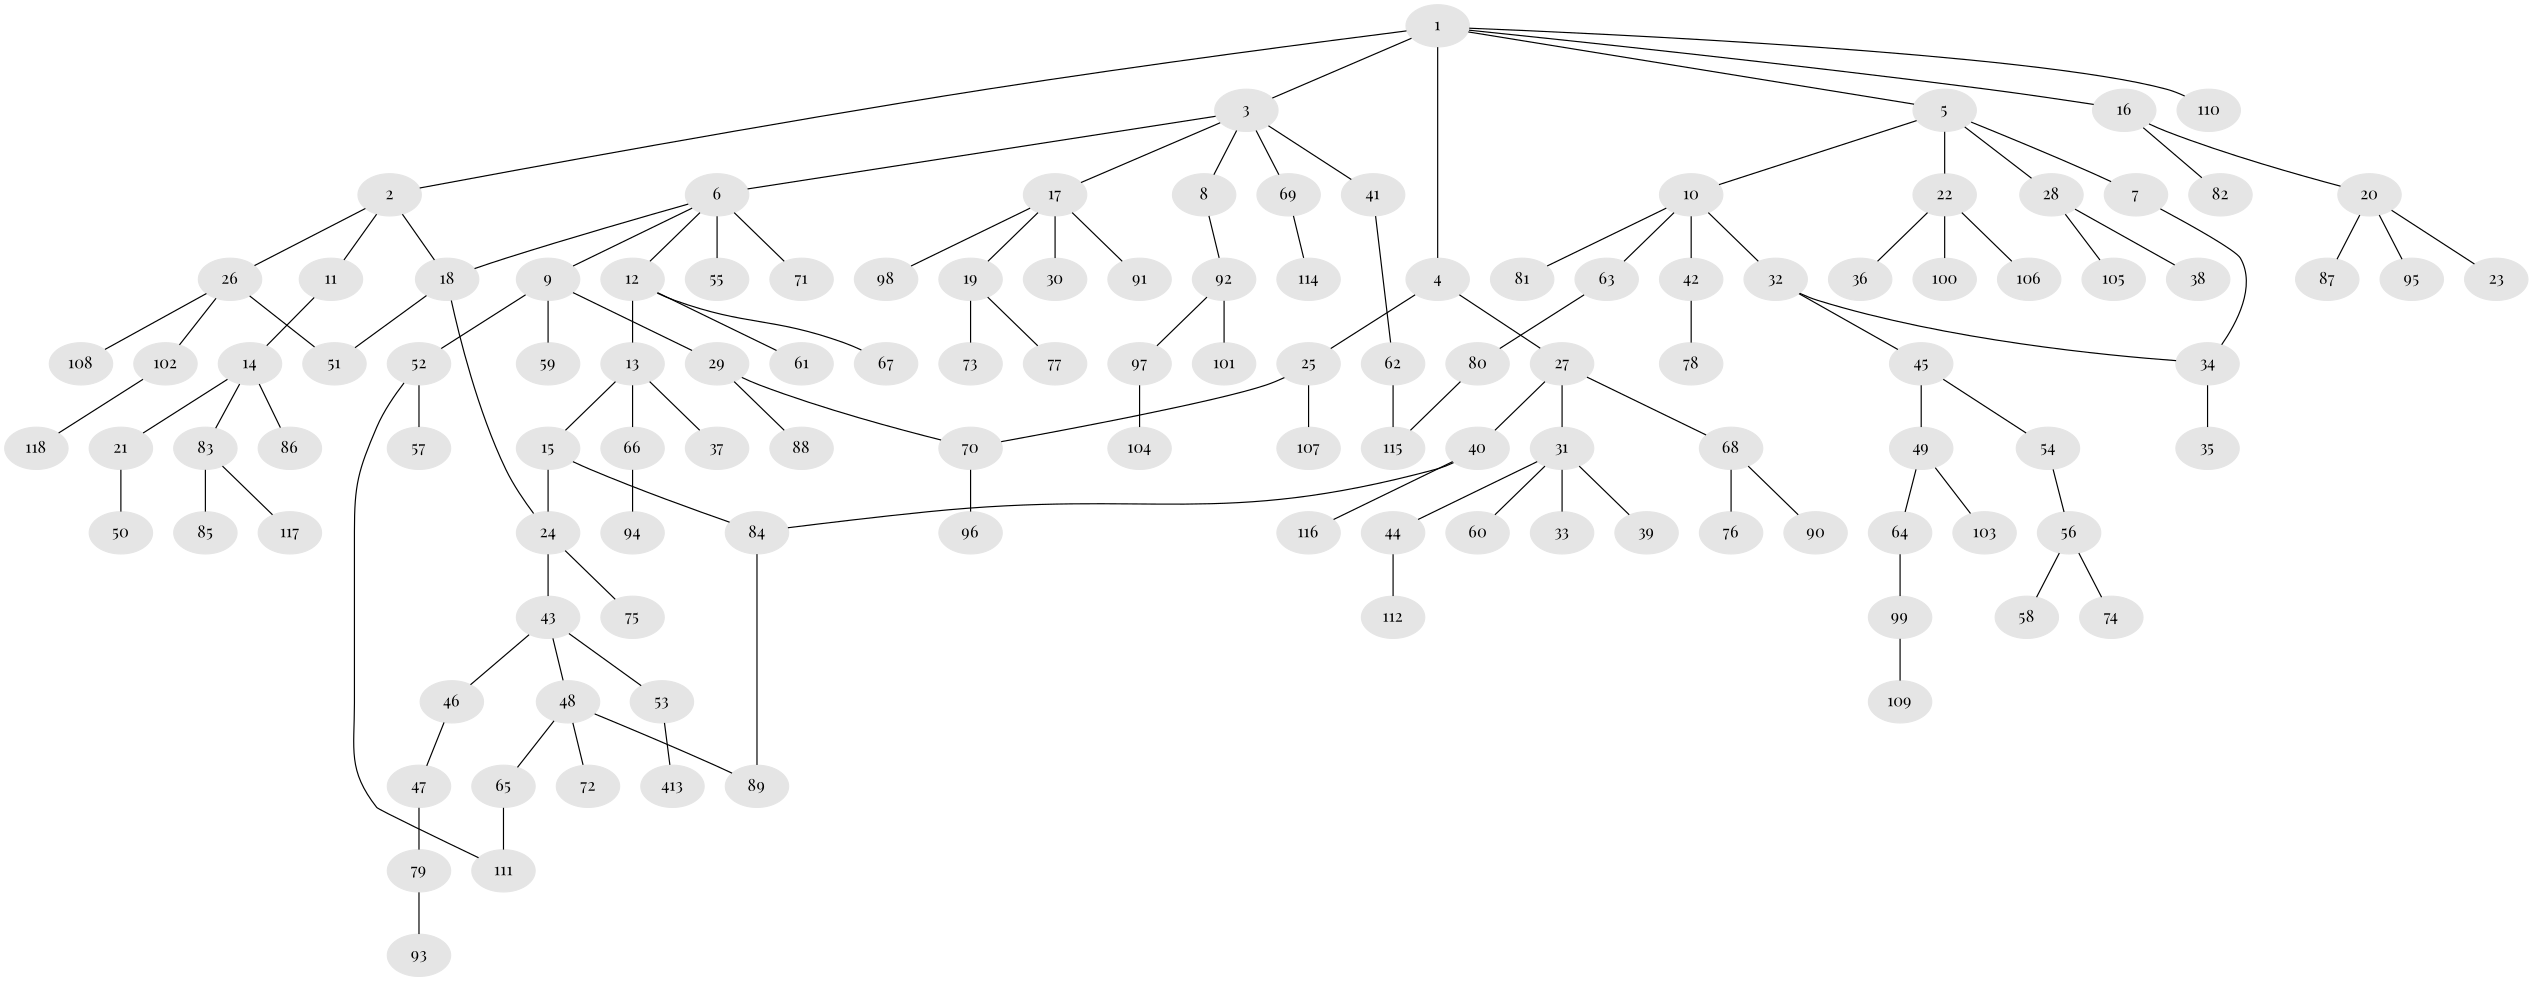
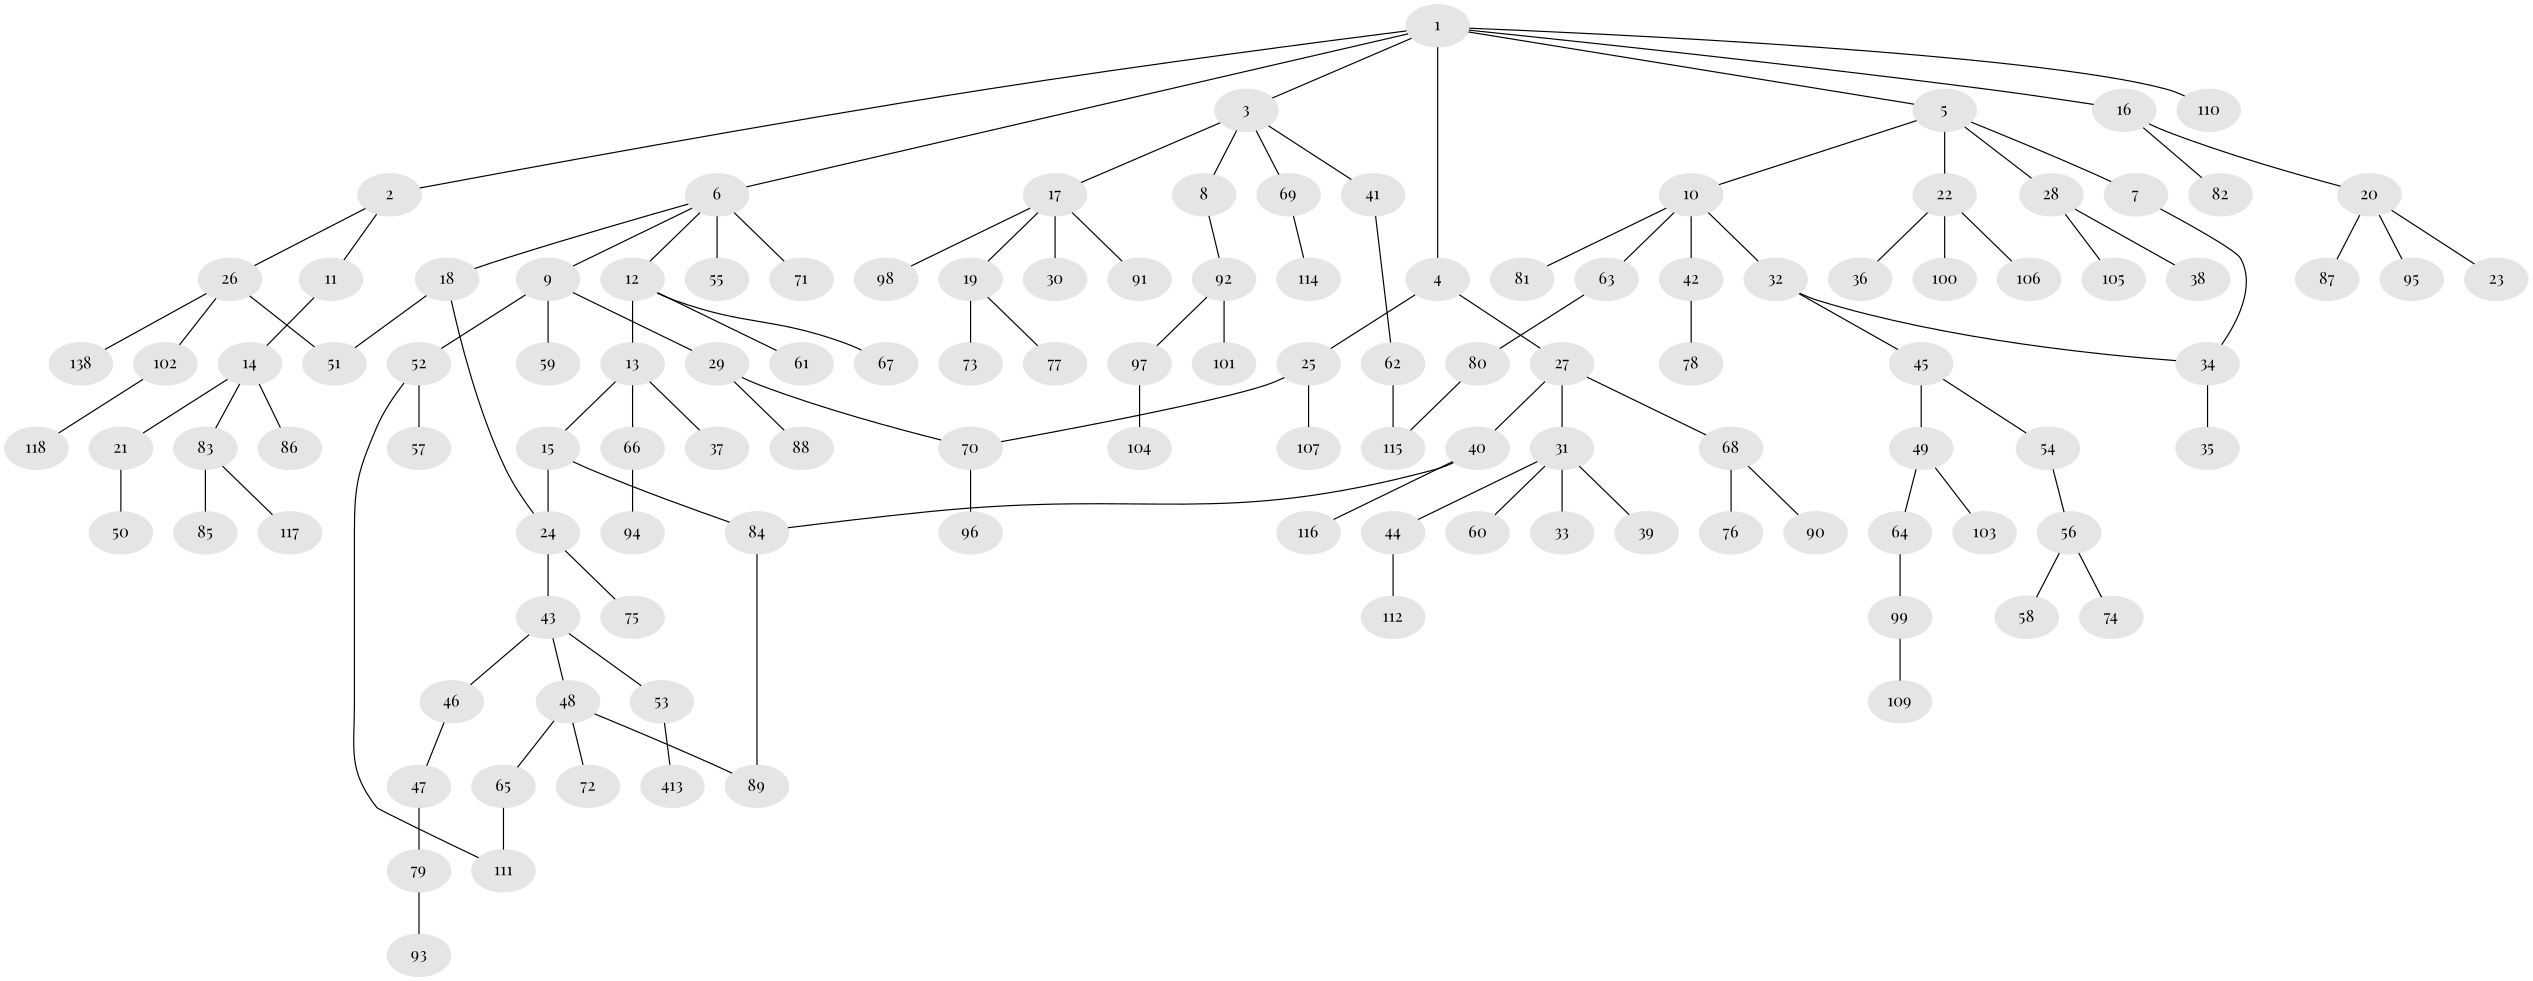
(982, 153) -> (1077, 110)
(418, 237) -> none
(81, 364) -> (81, 364)
